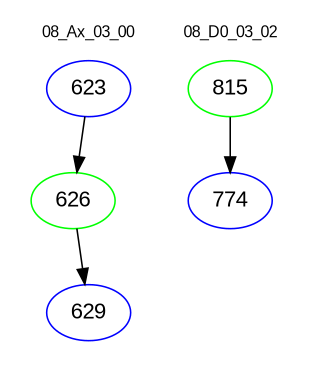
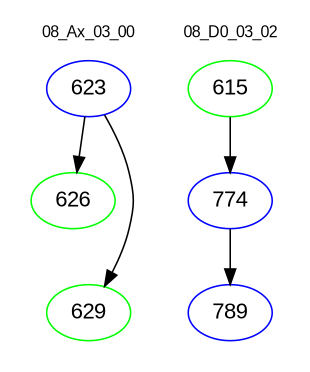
(230, 89) -> (230, 89)
(80, 249) -> (133, 193)
(89, 313) -> (89, 313)
none -> (230, 313)
